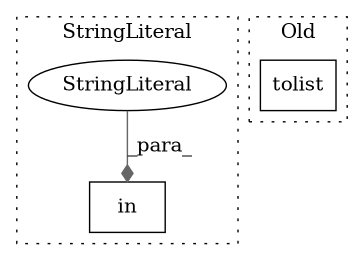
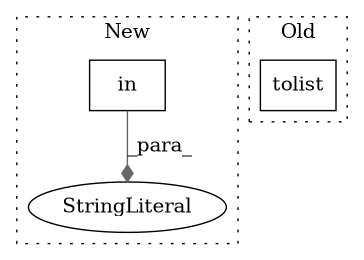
(127, 33) -> (127, 33)
(127, 138) -> (127, 138)
